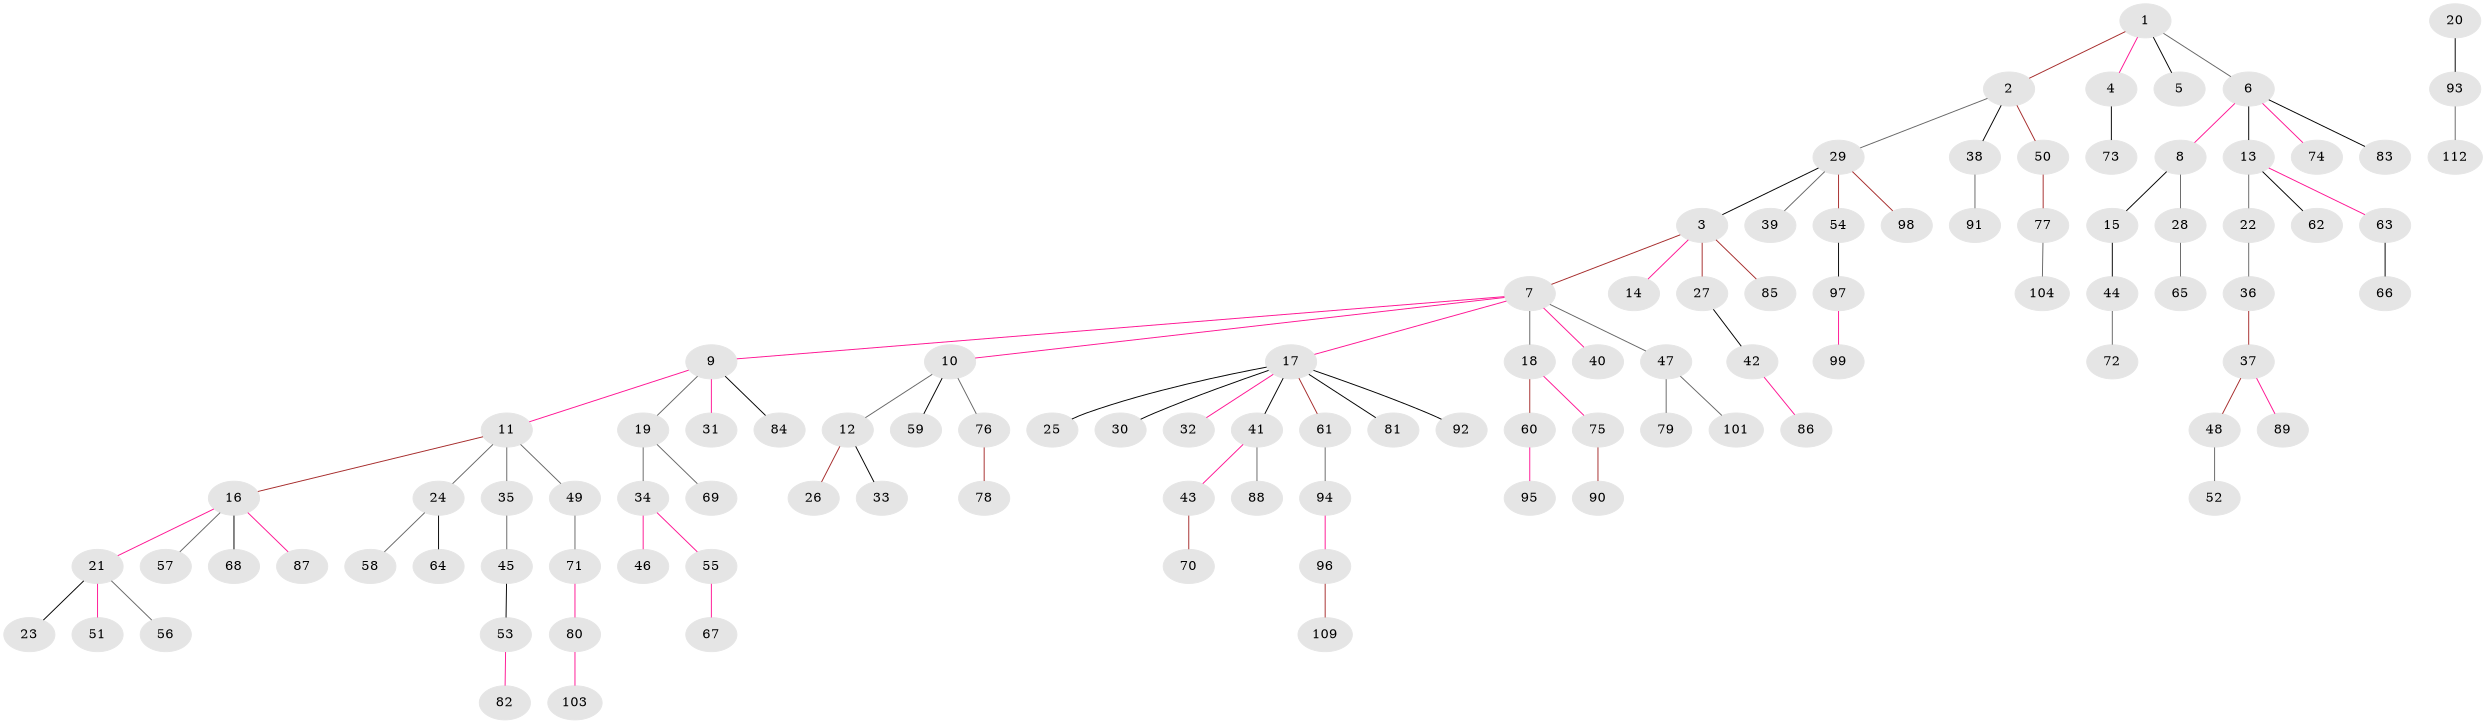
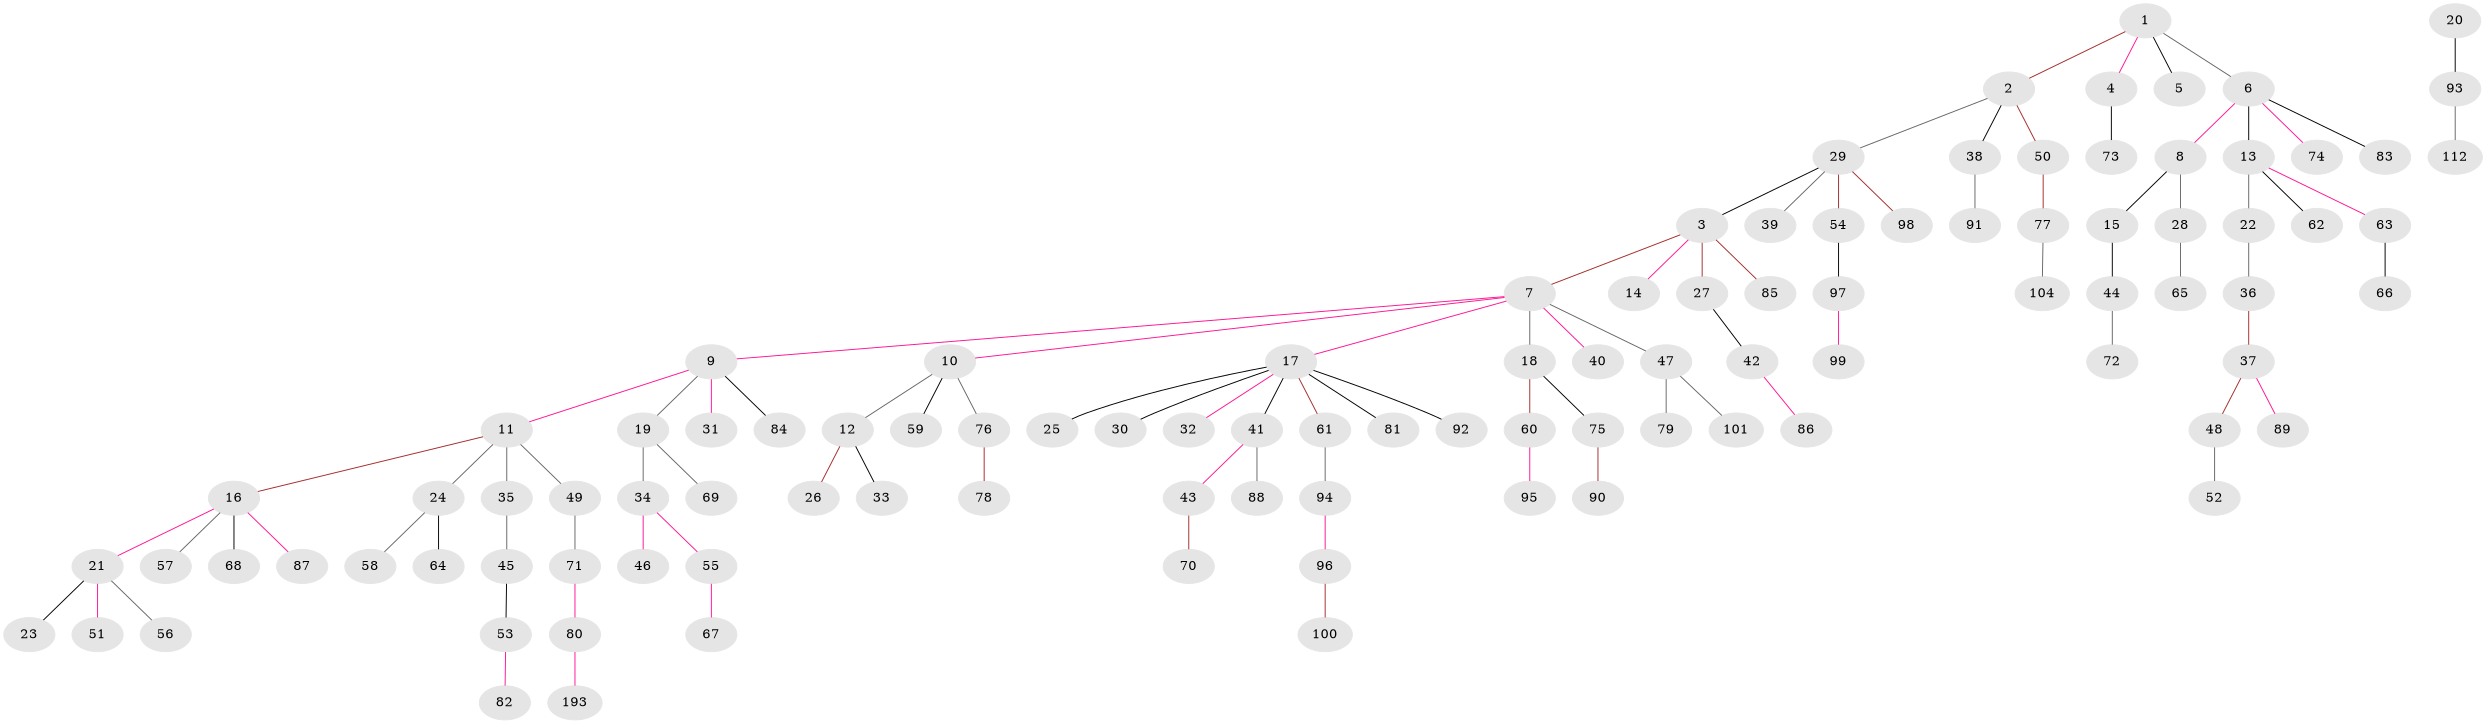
(1564, 396) -> (1564, 396)
(1325, 635) -> (1325, 635)
(575, 703) -> (575, 703)
